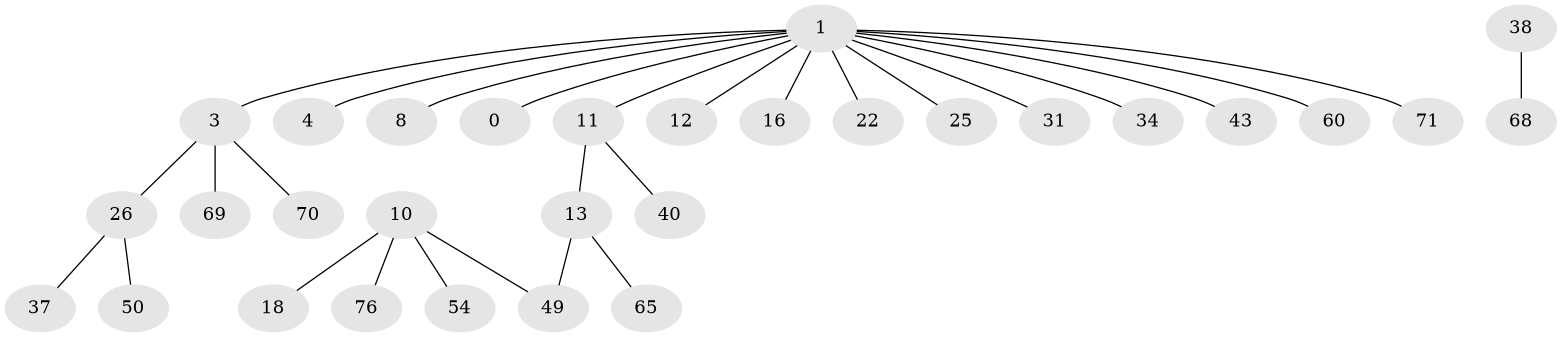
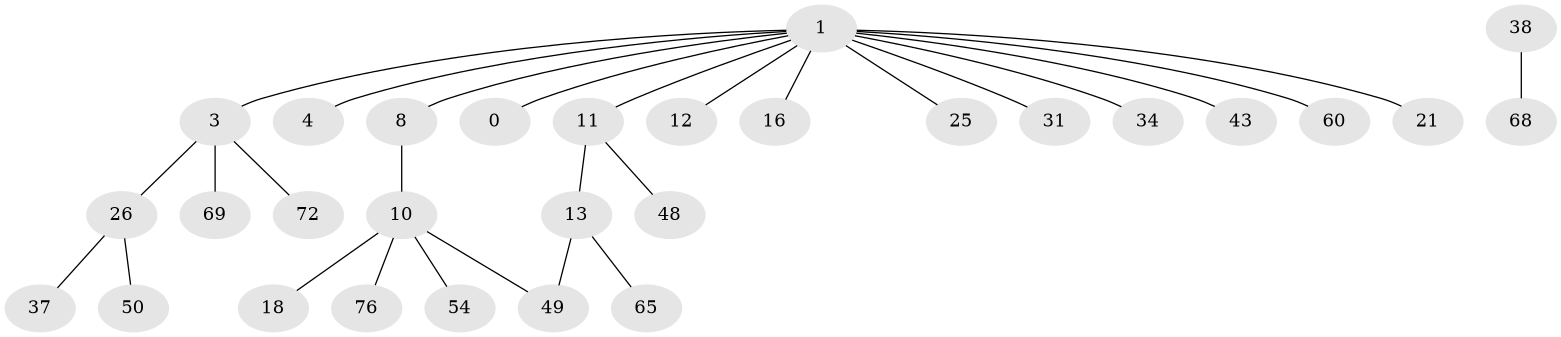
(868, 122) -> none
(1428, 122) -> (1428, 122)
none -> (402, 169)
(308, 215) -> (308, 215)
(670, 215) -> (670, 215)
